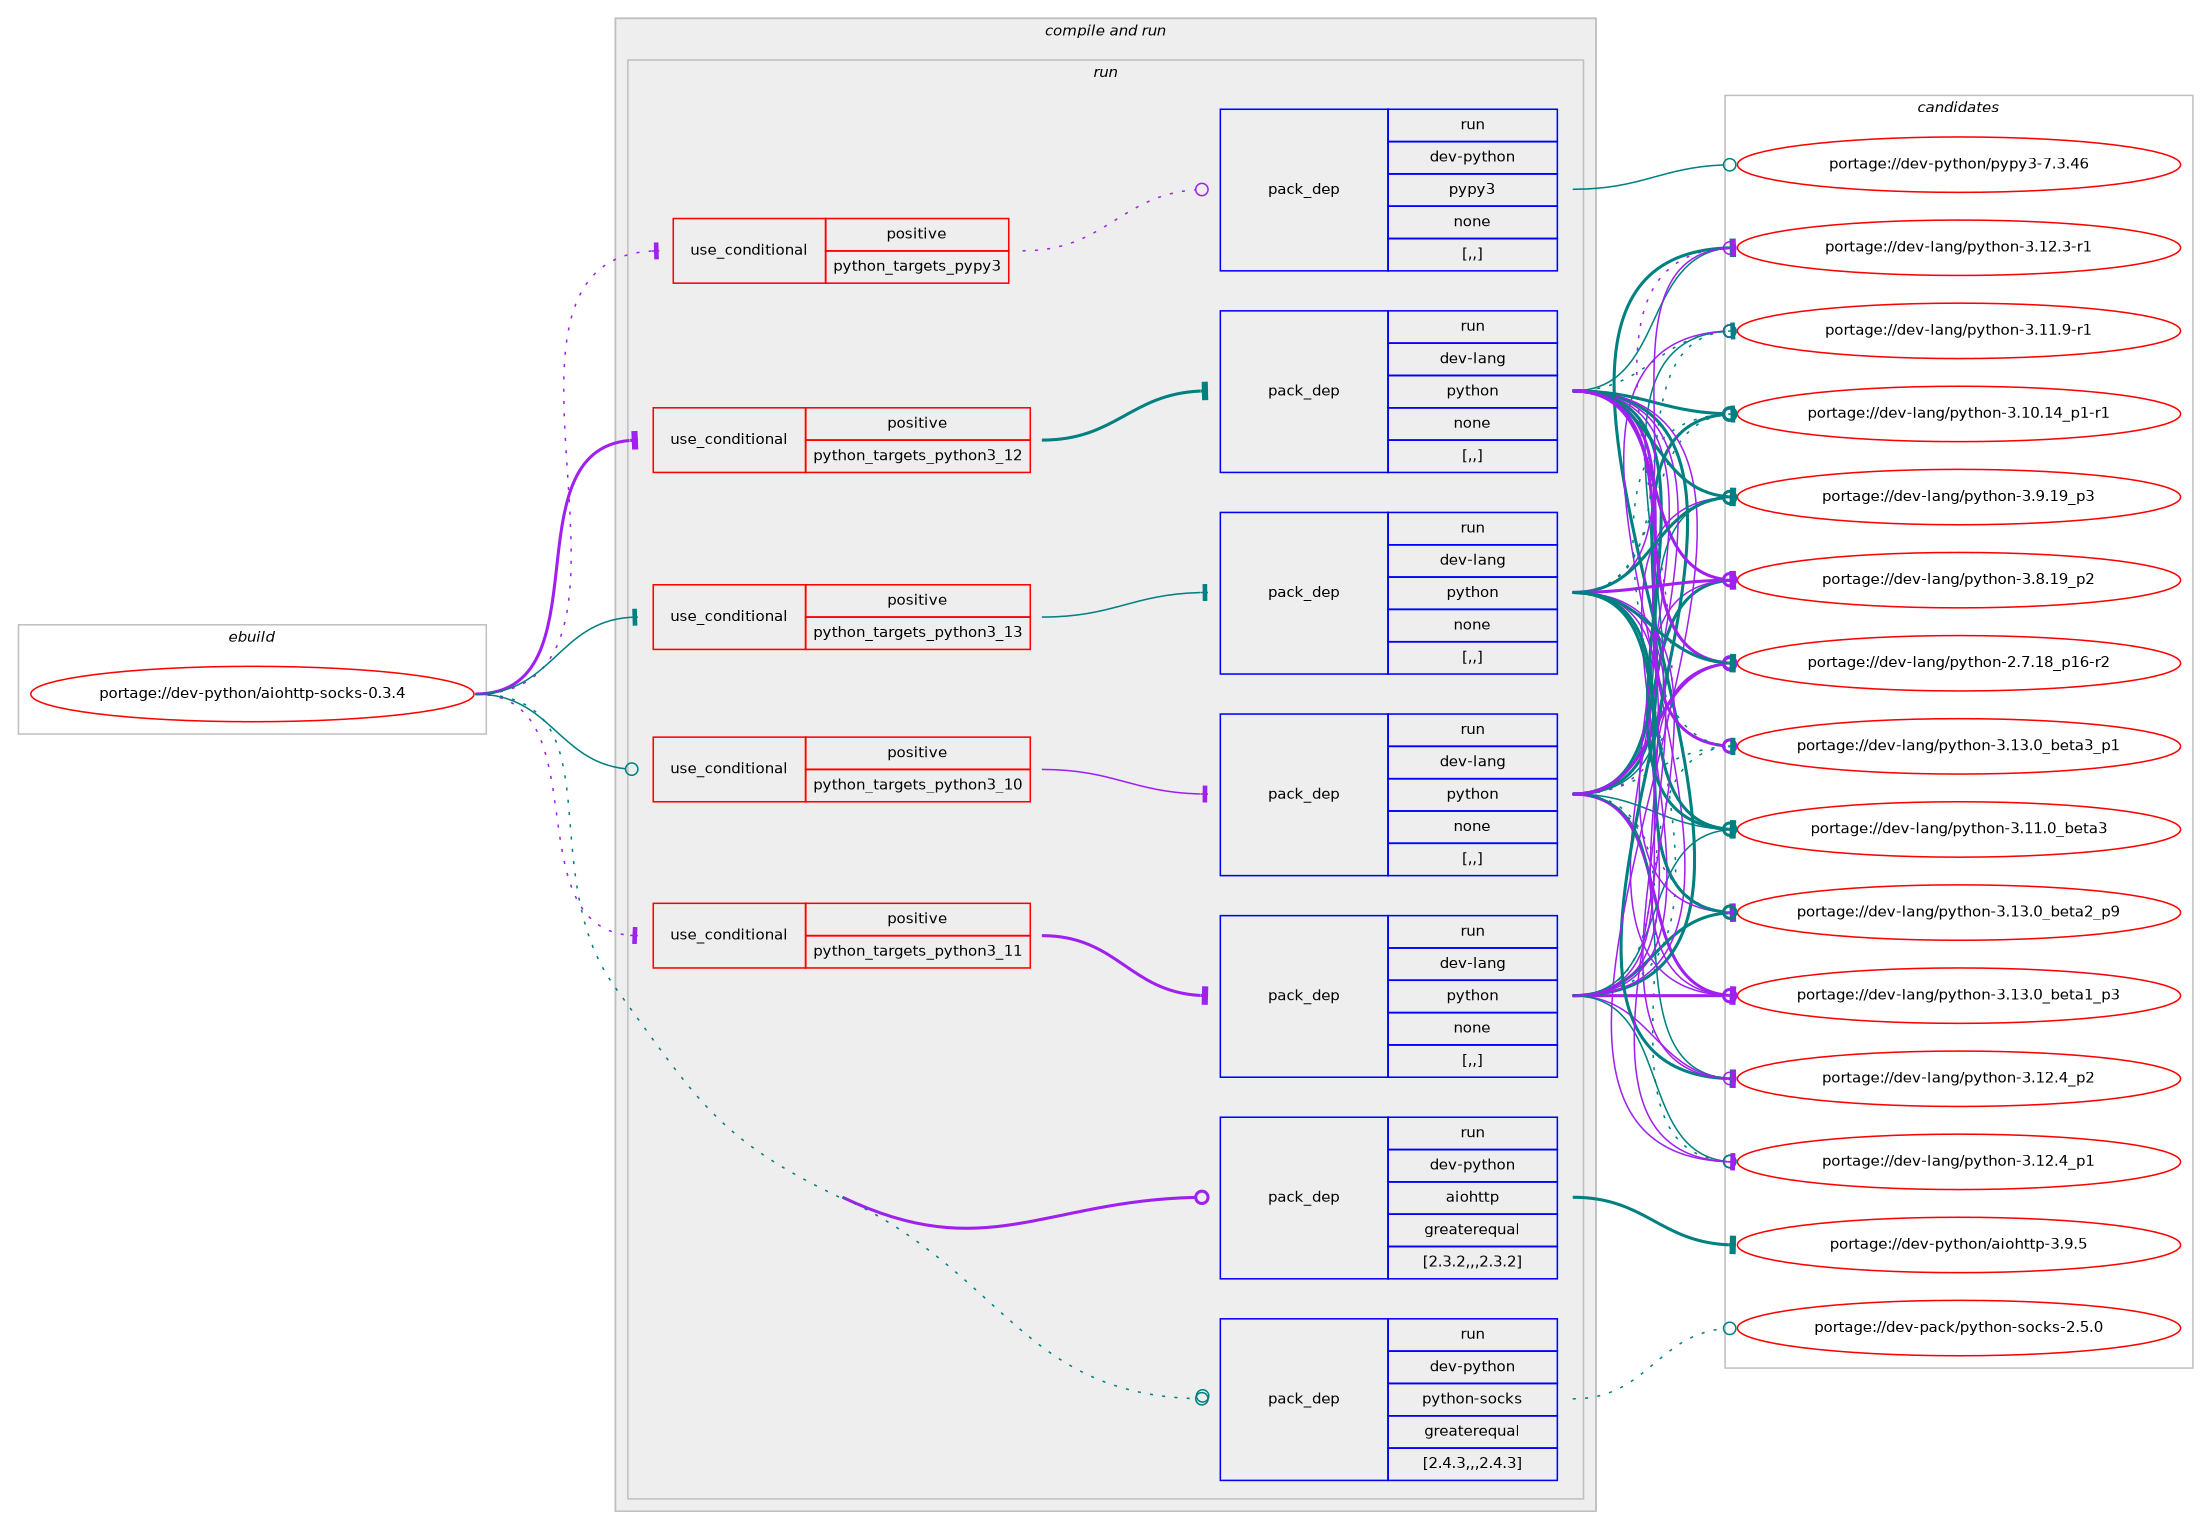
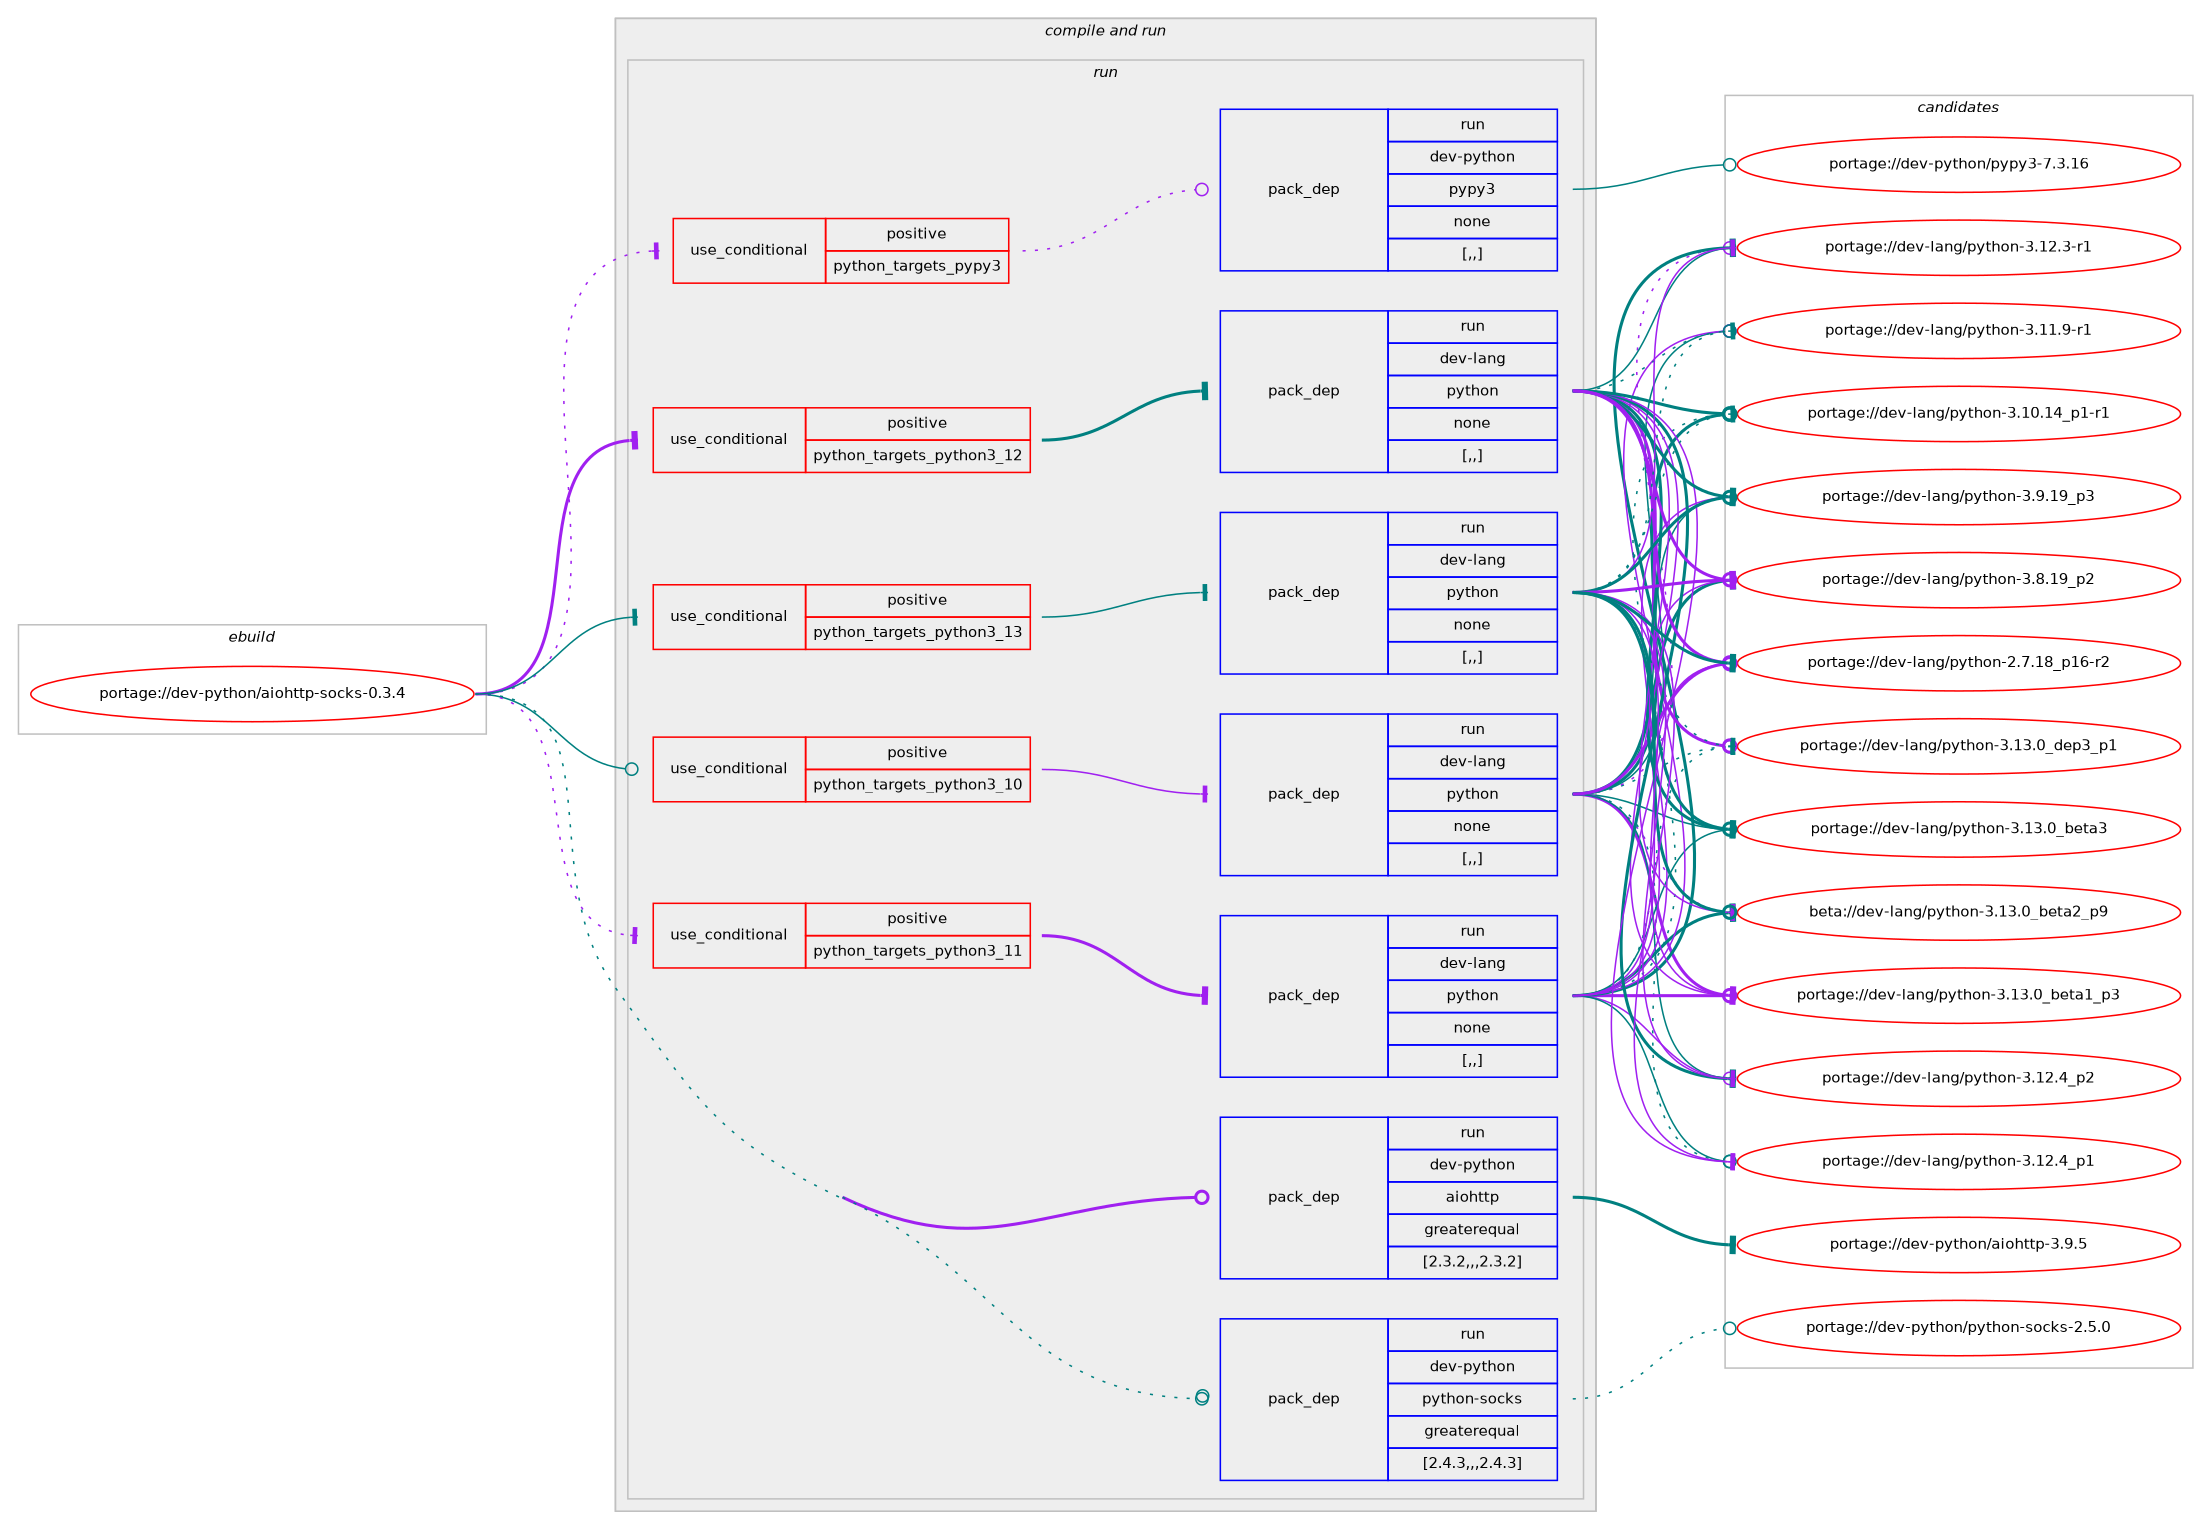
(1959, 165) -> (1959, 165)
(1959, 746) -> (1959, 746)
(1959, 829) -> (1959, 829)
(1959, 913) -> (1959, 913)
(1959, 1328) -> (1959, 1328)
